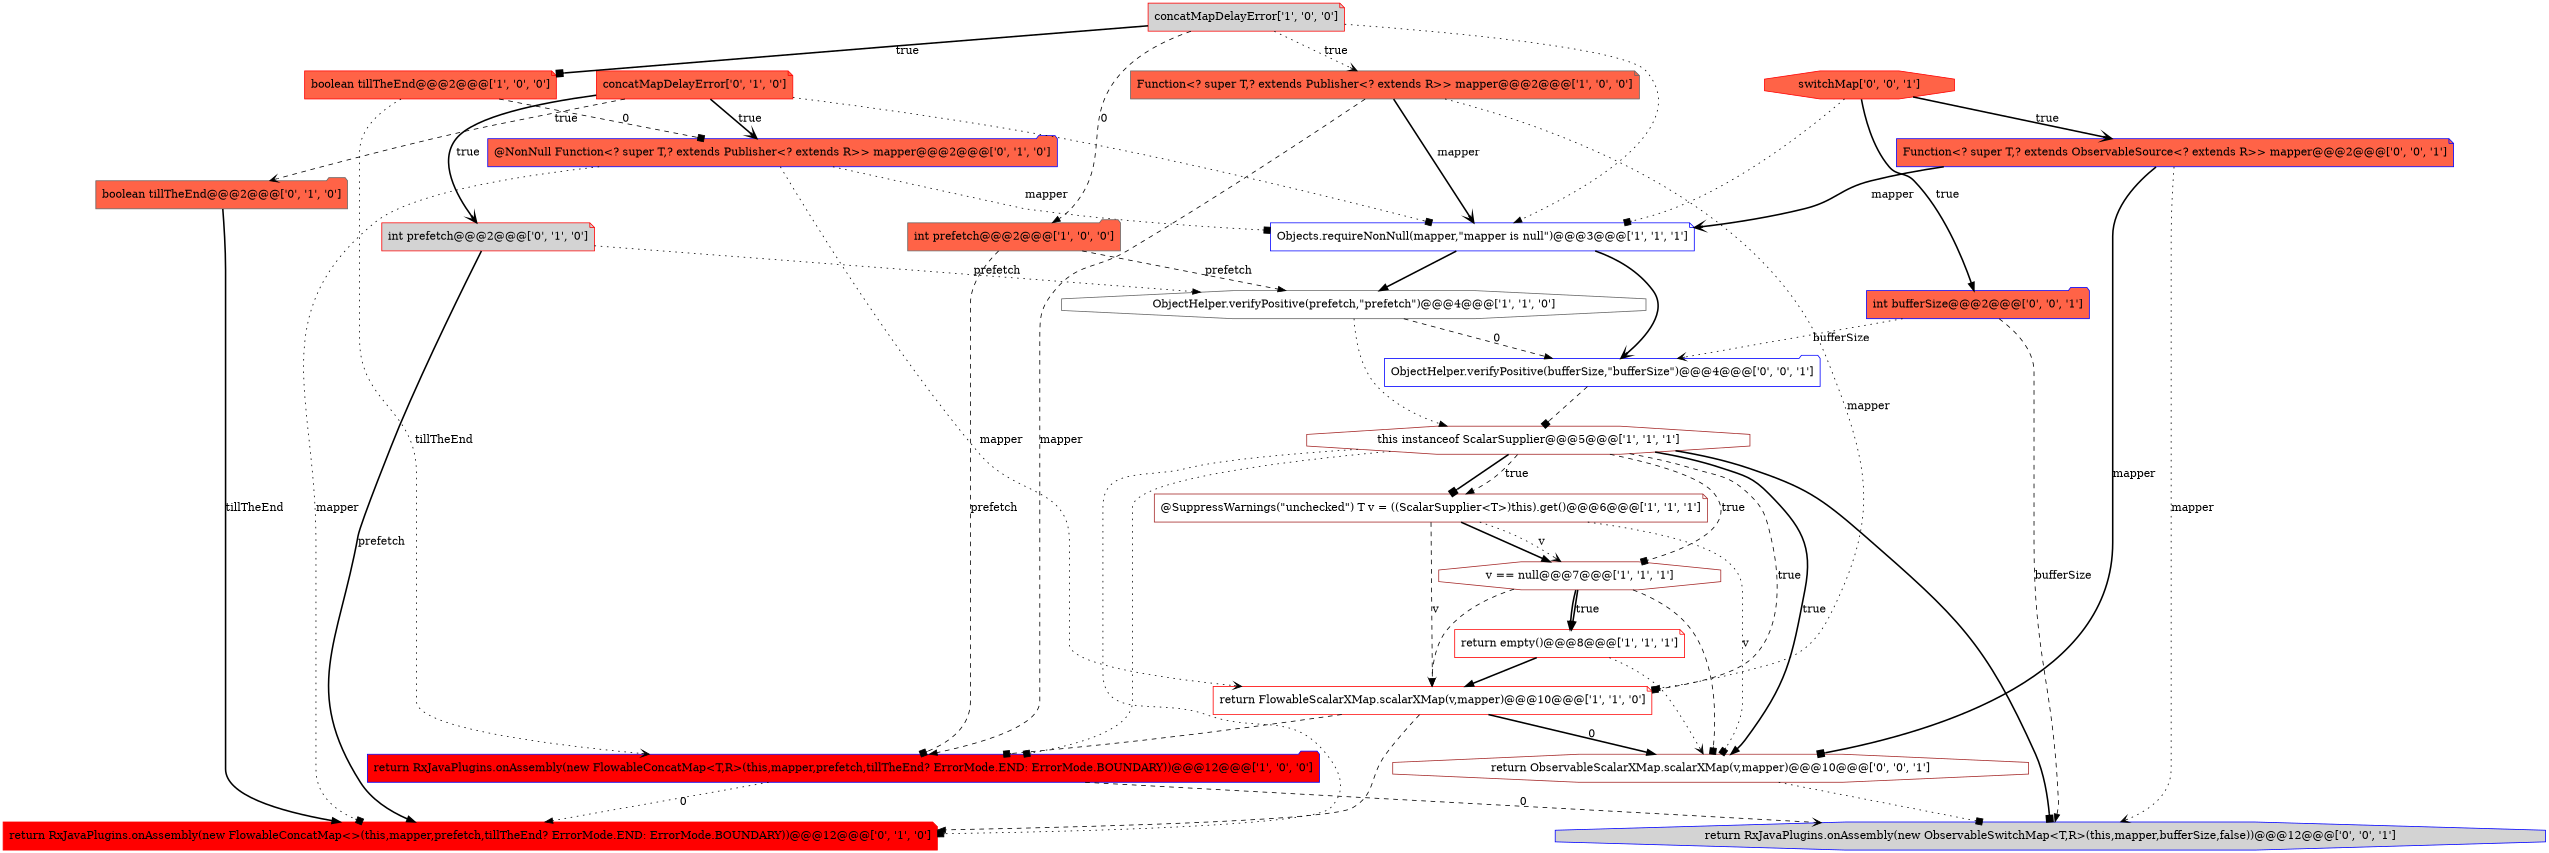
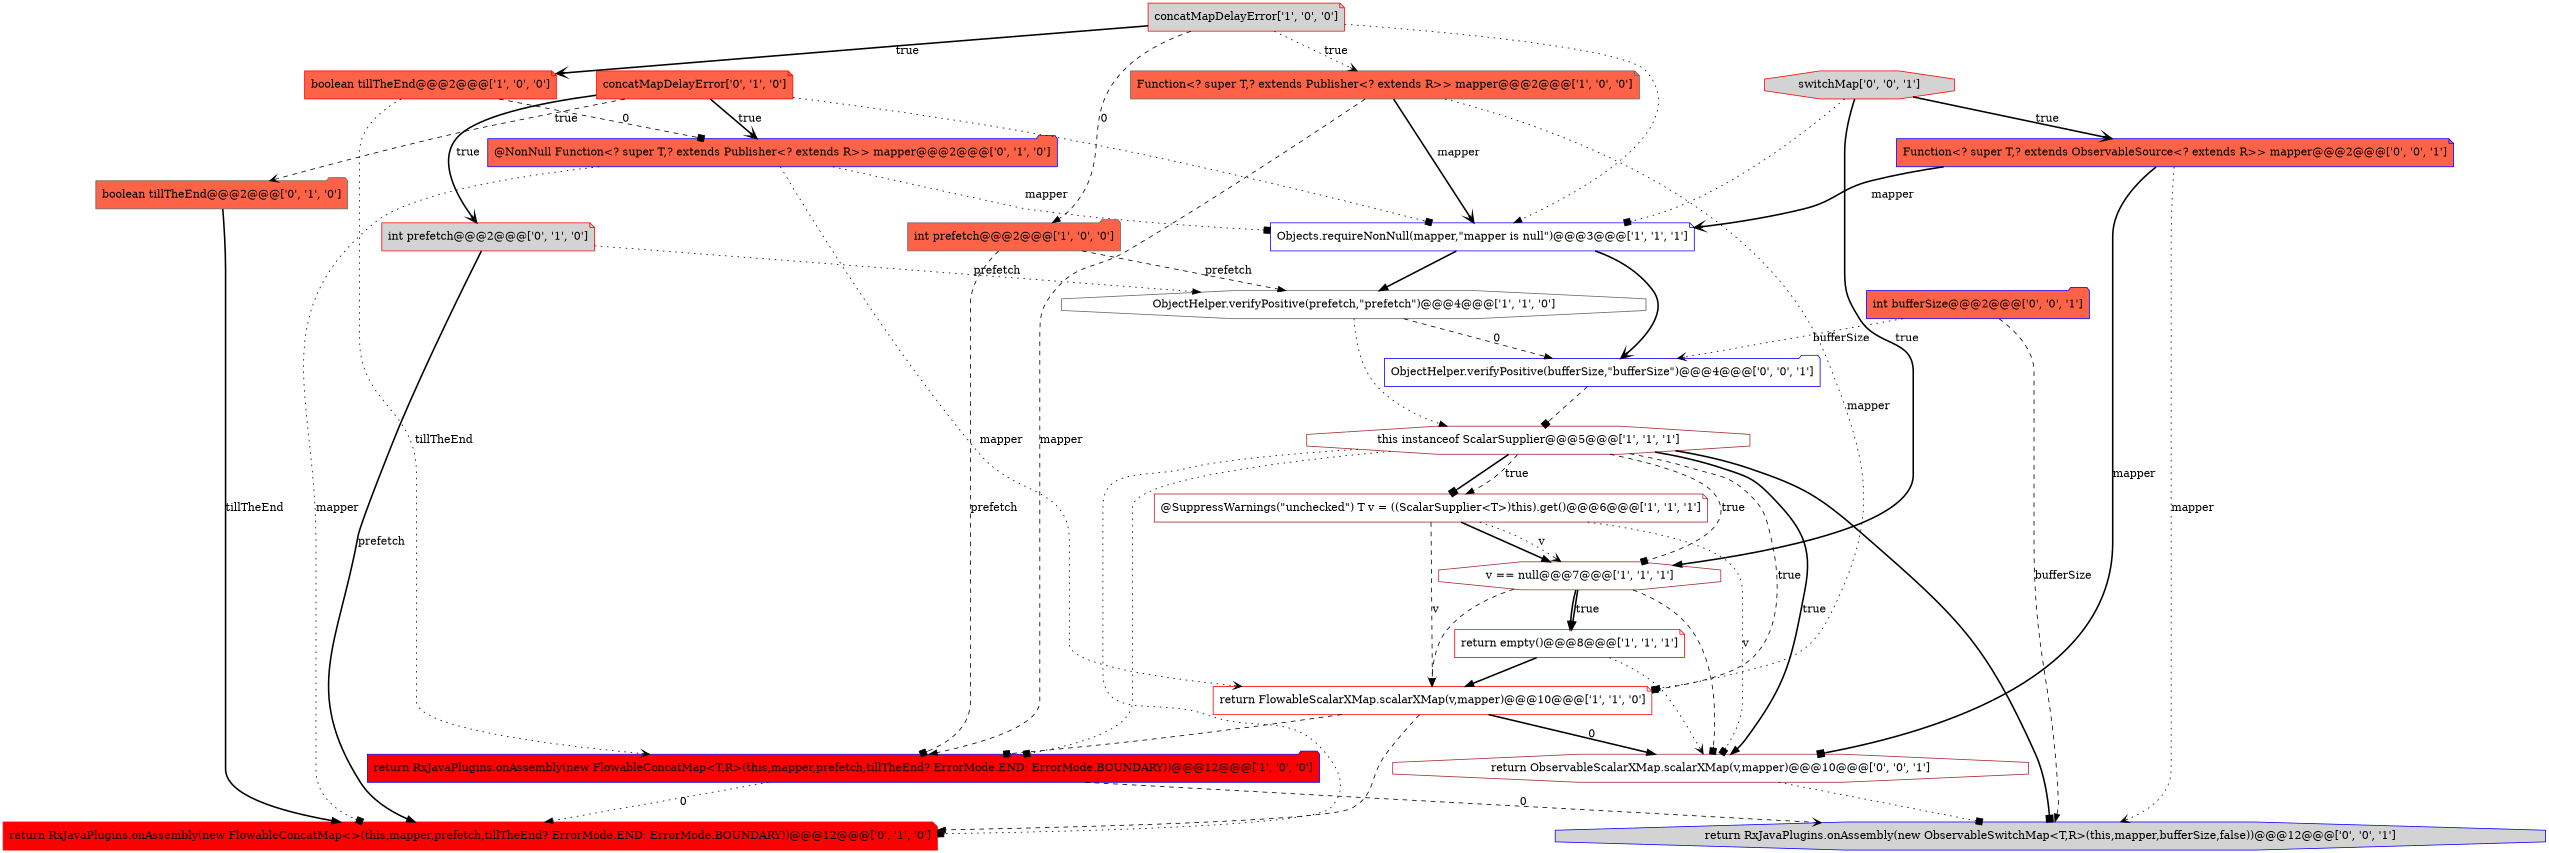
(856, 49) -> (856, 49)
(1859, 85) -> (1859, 85)
(1919, 186) -> (1913, 401)
